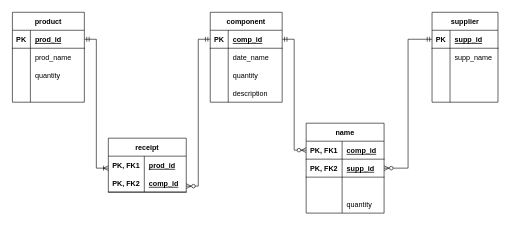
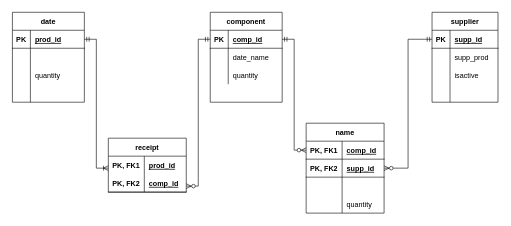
(48, 22) -> (48, 22)
(57, 57) -> none
(473, 58) -> (473, 58)
none -> (474, 75)
(255, 93) -> none
